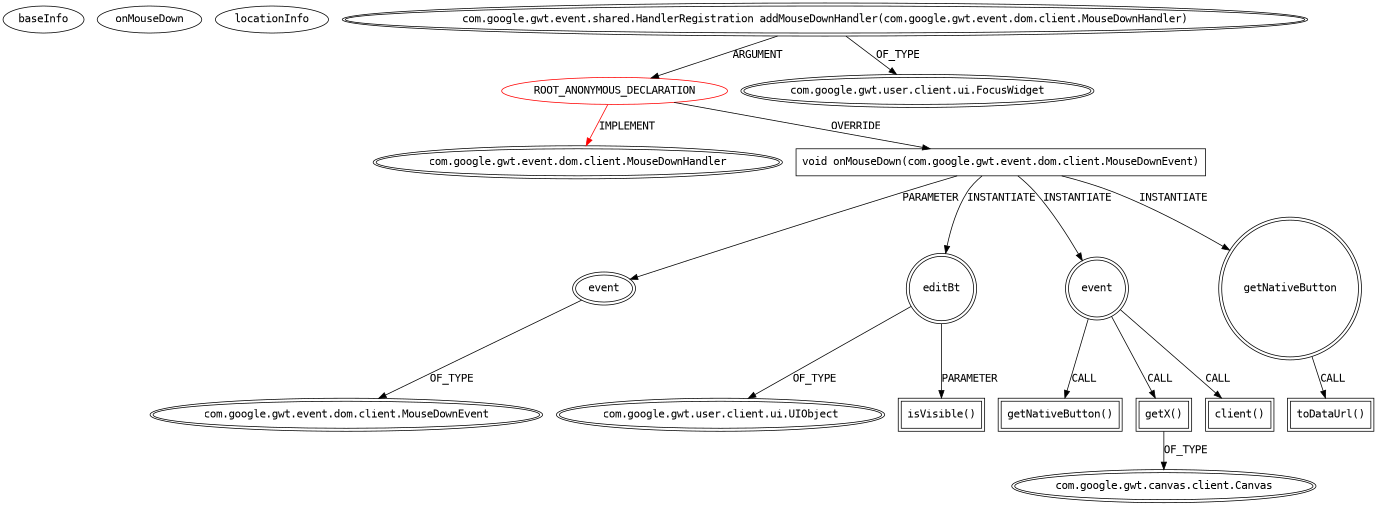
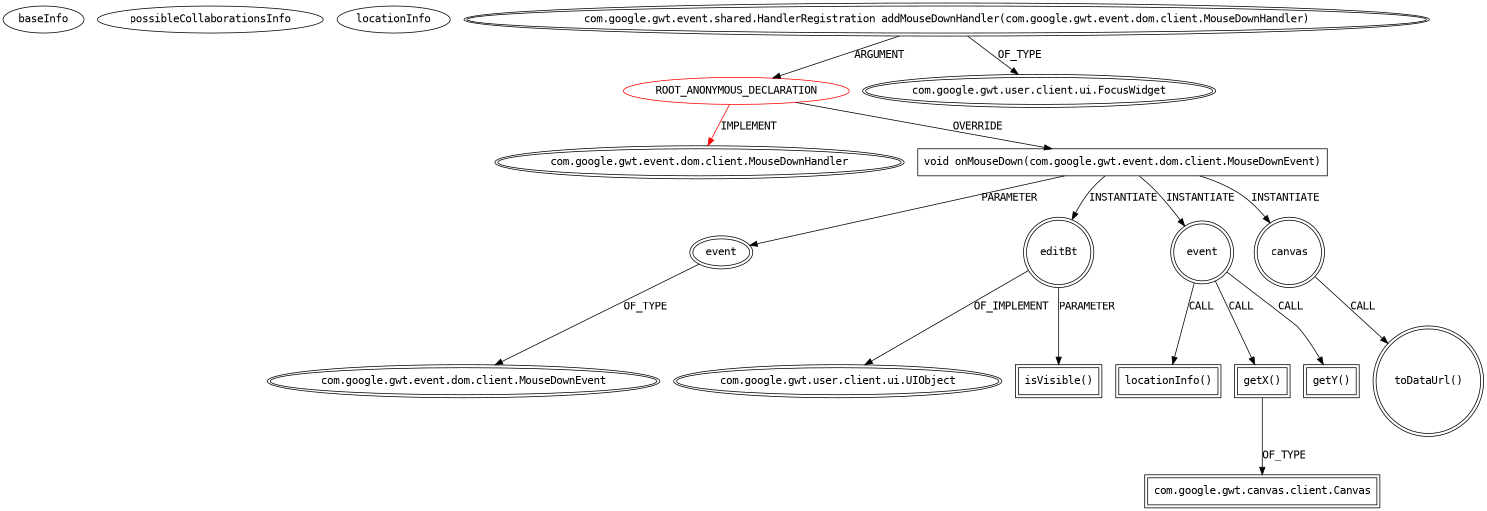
(149, 20) -> (210, 20)
(1290, 289) -> (1289, 252)
(814, 379) -> (1011, 307)
(1060, 415) -> (1168, 381)
(1240, 415) -> (1331, 381)
(1331, 415) -> (1428, 381)
(1164, 486) -> (1262, 491)
